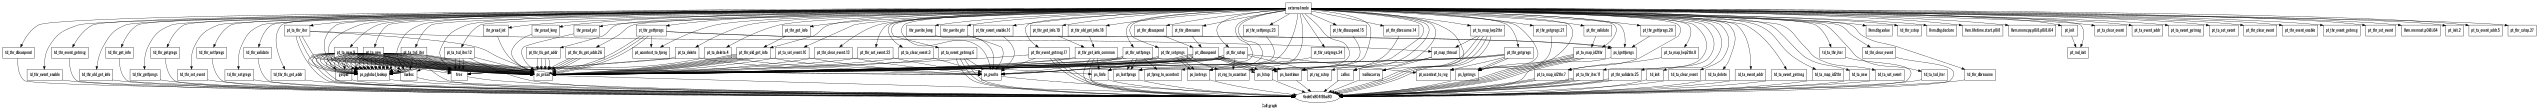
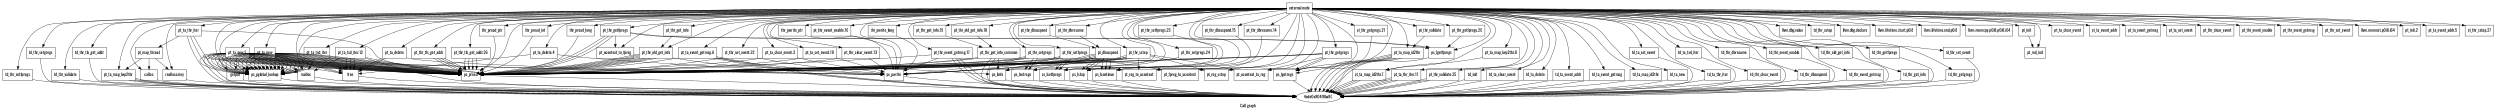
none -> (873, 13)
none -> (1941, 31)
(1466, 42) -> (137, 62)
(851, 94) -> none
